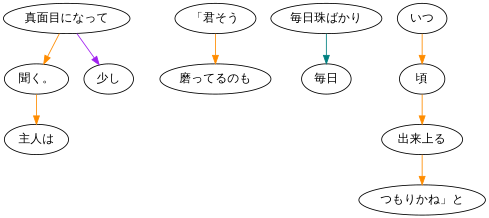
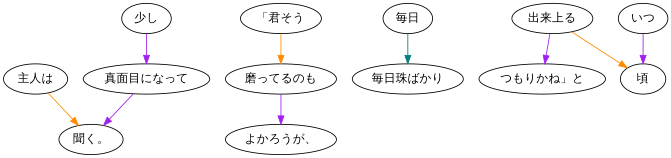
(54, 45) -> (121, 107)
(326, 45) -> (408, 45)
(422, 45) -> (643, 45)
(86, 46) -> (147, 45)
(36, 105) -> (60, 106)
(422, 105) -> (596, 47)
none -> (281, 139)
(422, 166) -> (548, 45)
